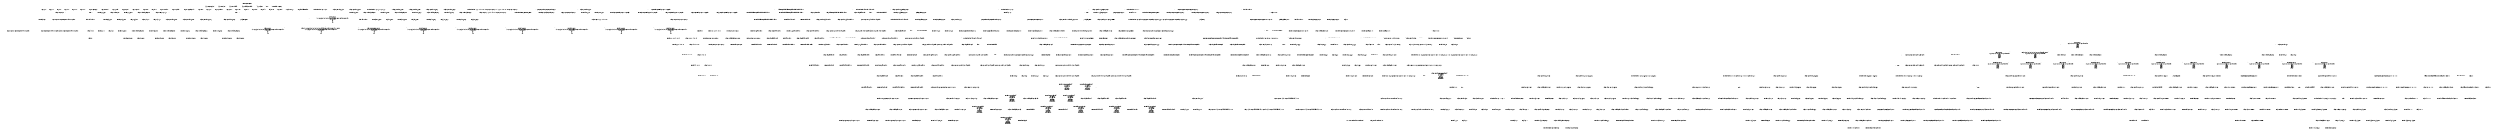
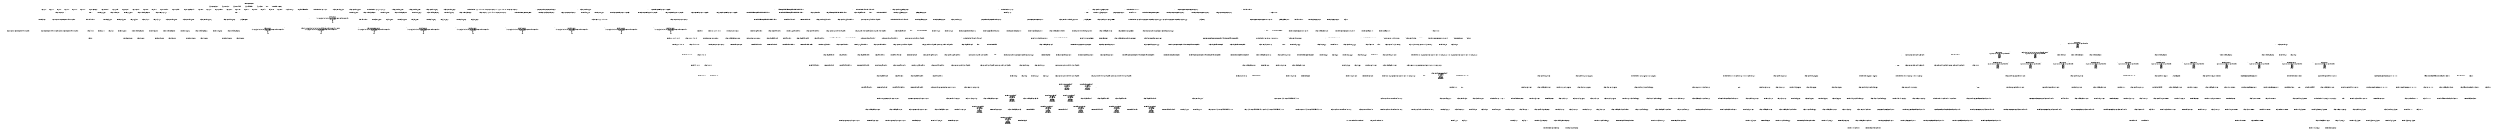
(247, 7) -> (249, 7)
